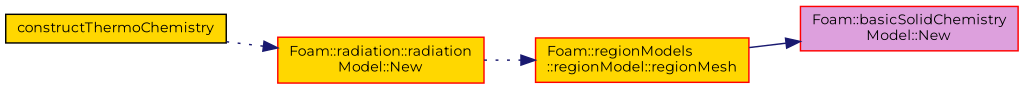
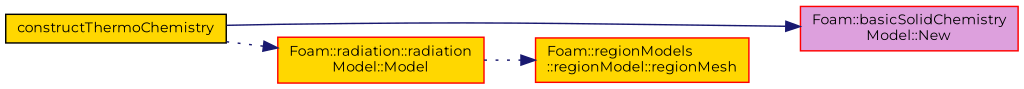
(768, 45) -> (506, 23)
(381, 60) -> (381, 60)
